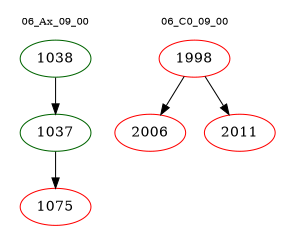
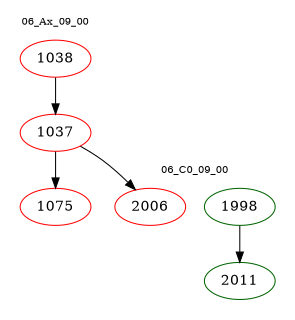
(56, 59) -> (56, 59)
(195, 59) -> (240, 207)
(175, 91) -> (113, 169)
(56, 133) -> (56, 133)
(240, 133) -> (240, 281)
